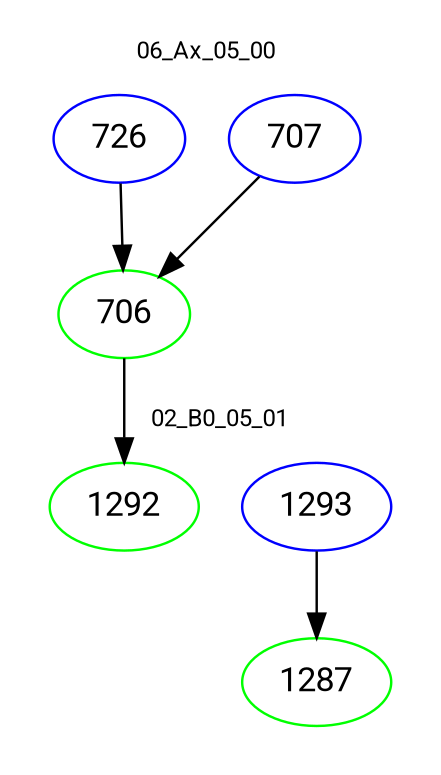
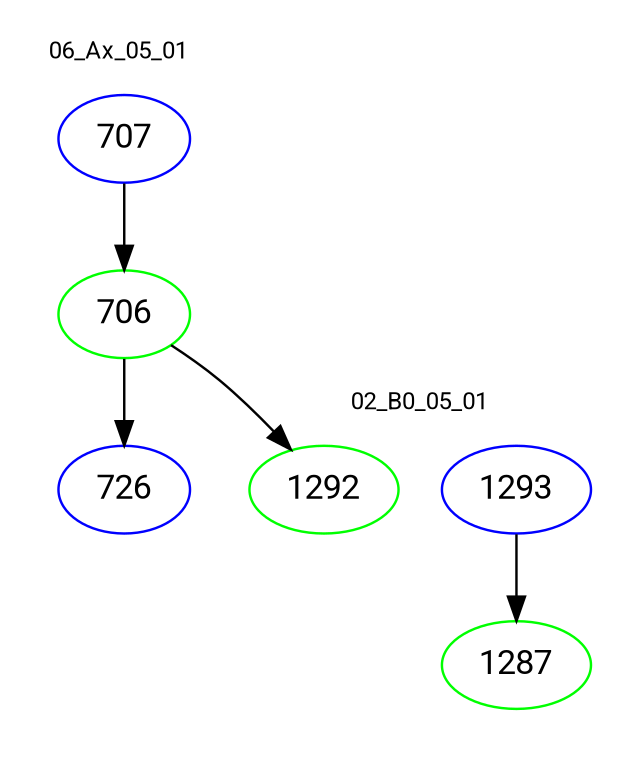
(207, 52) -> (119, 52)
(121, 215) -> (124, 390)
